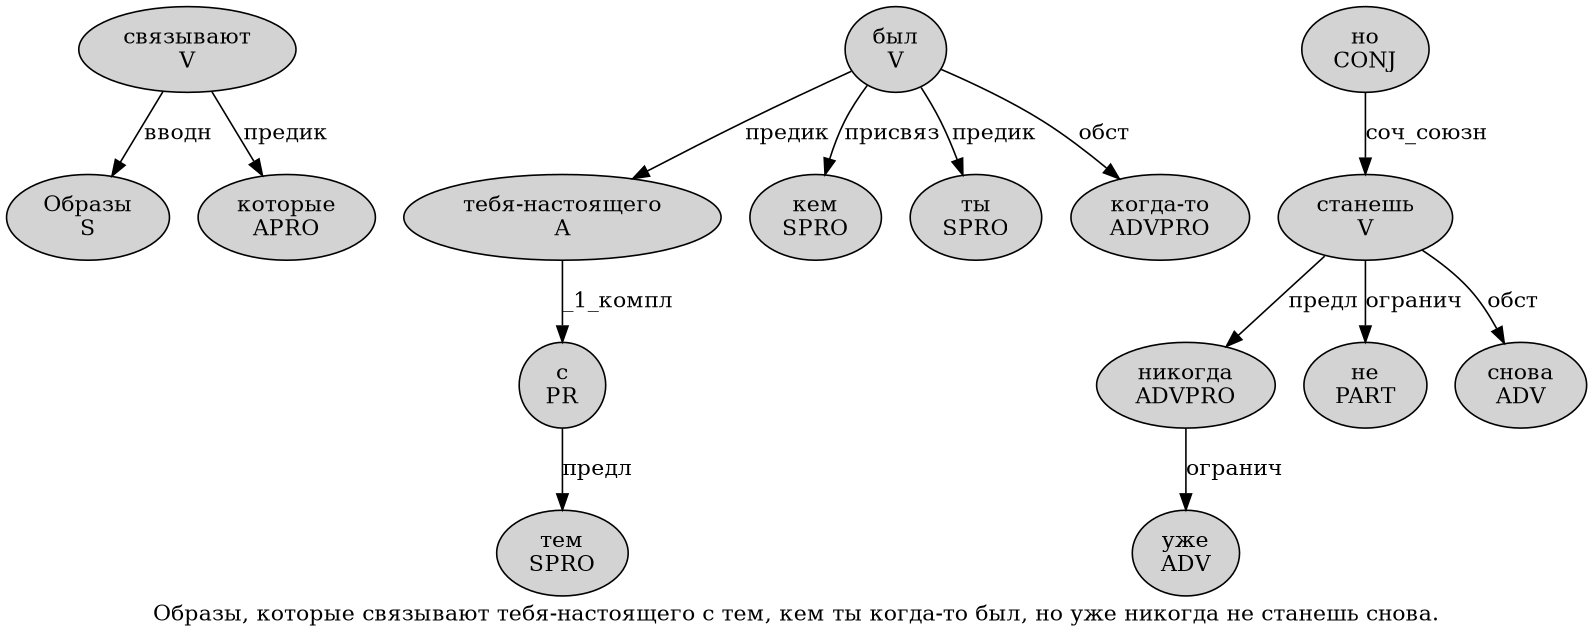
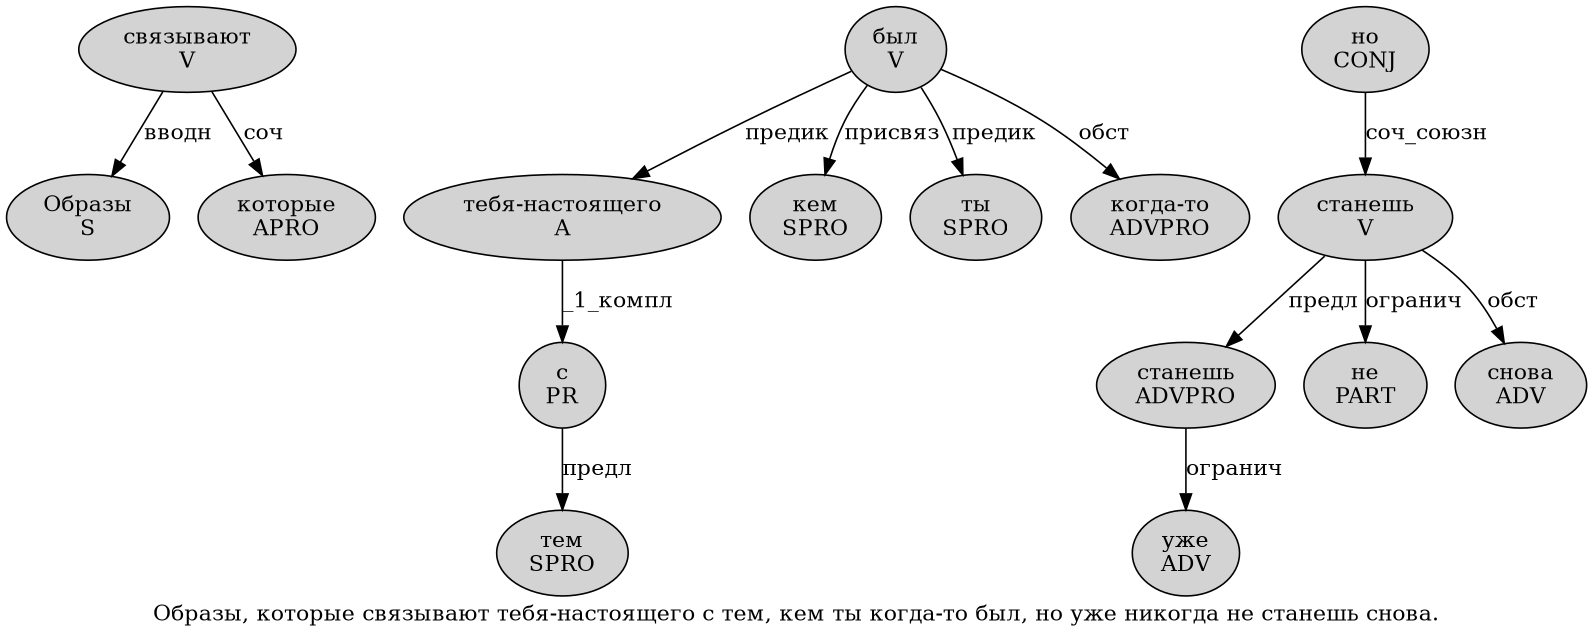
(286, 133) -> (264, 133)
(1186, 385) -> (1186, 385)
